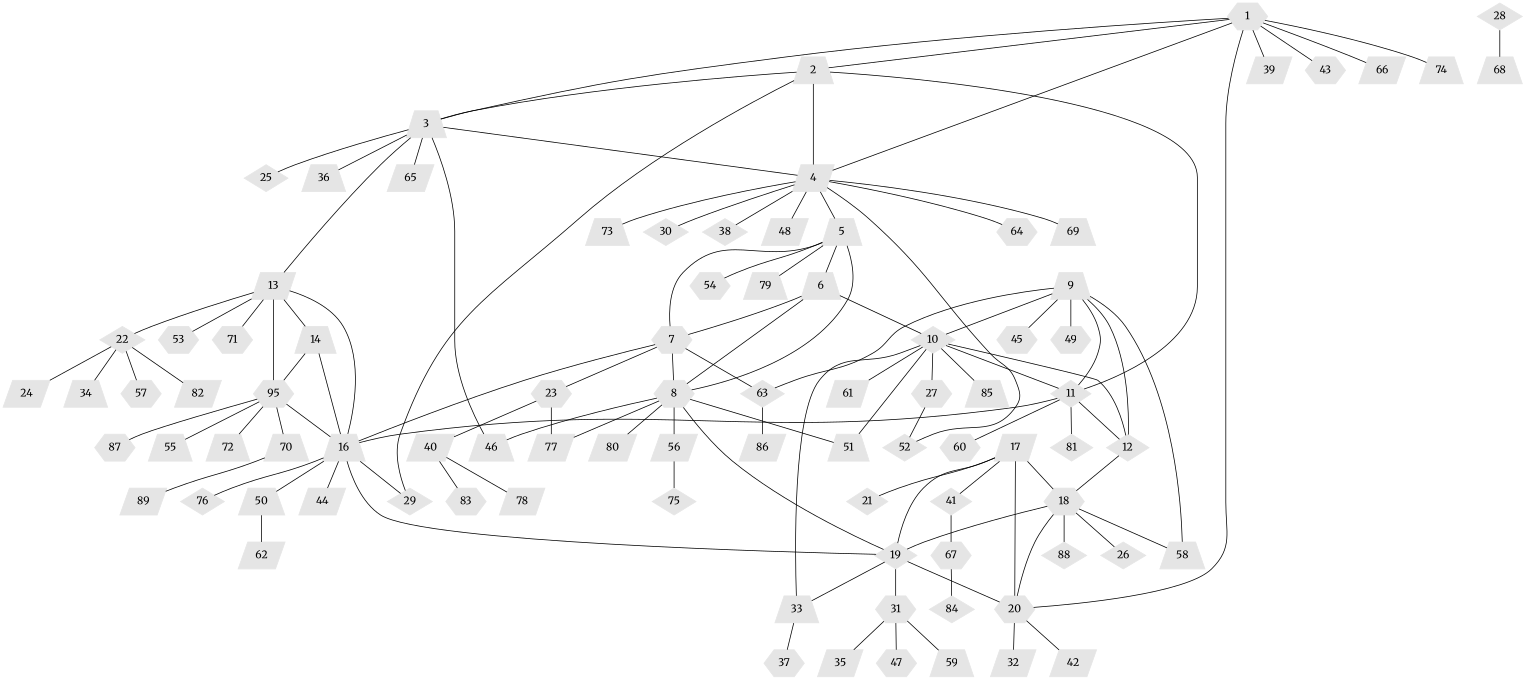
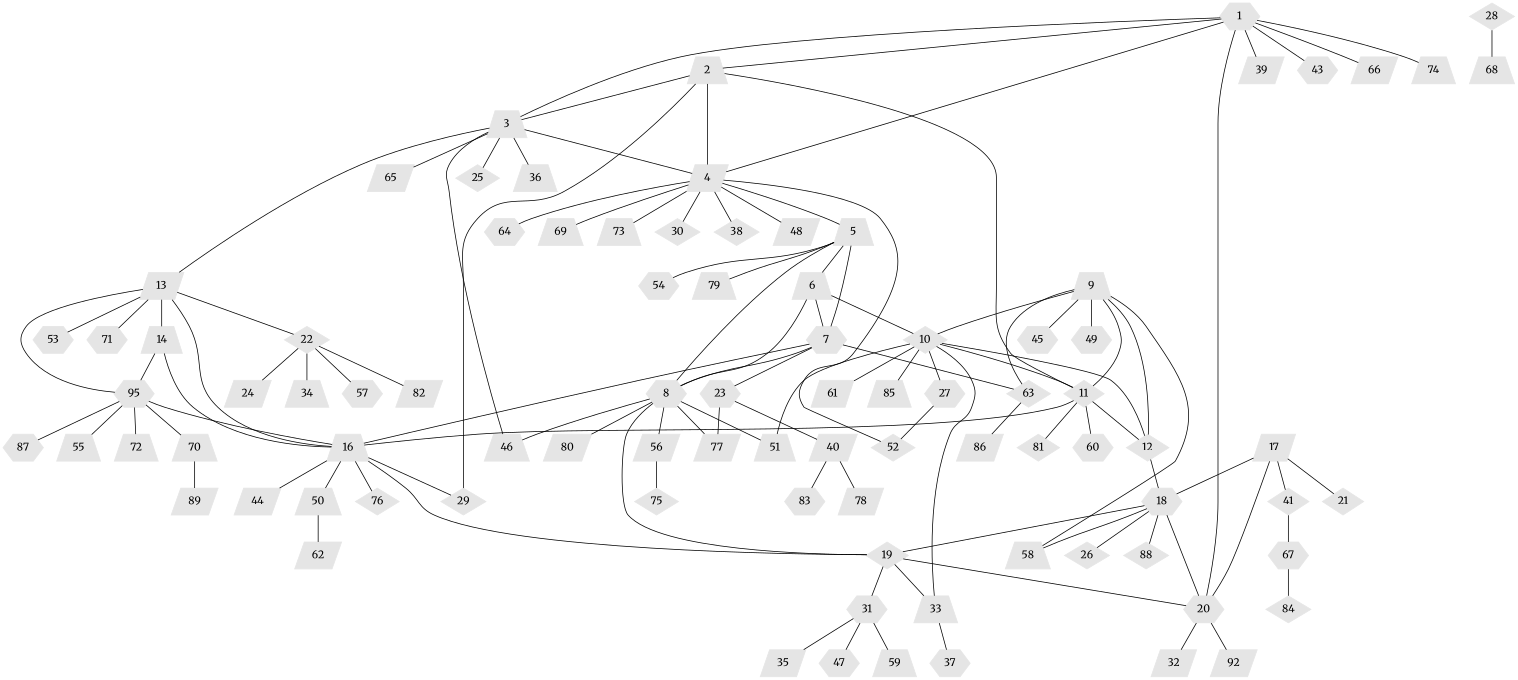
(927, 485) -> none
(1073, 663) -> (1234, 663)
